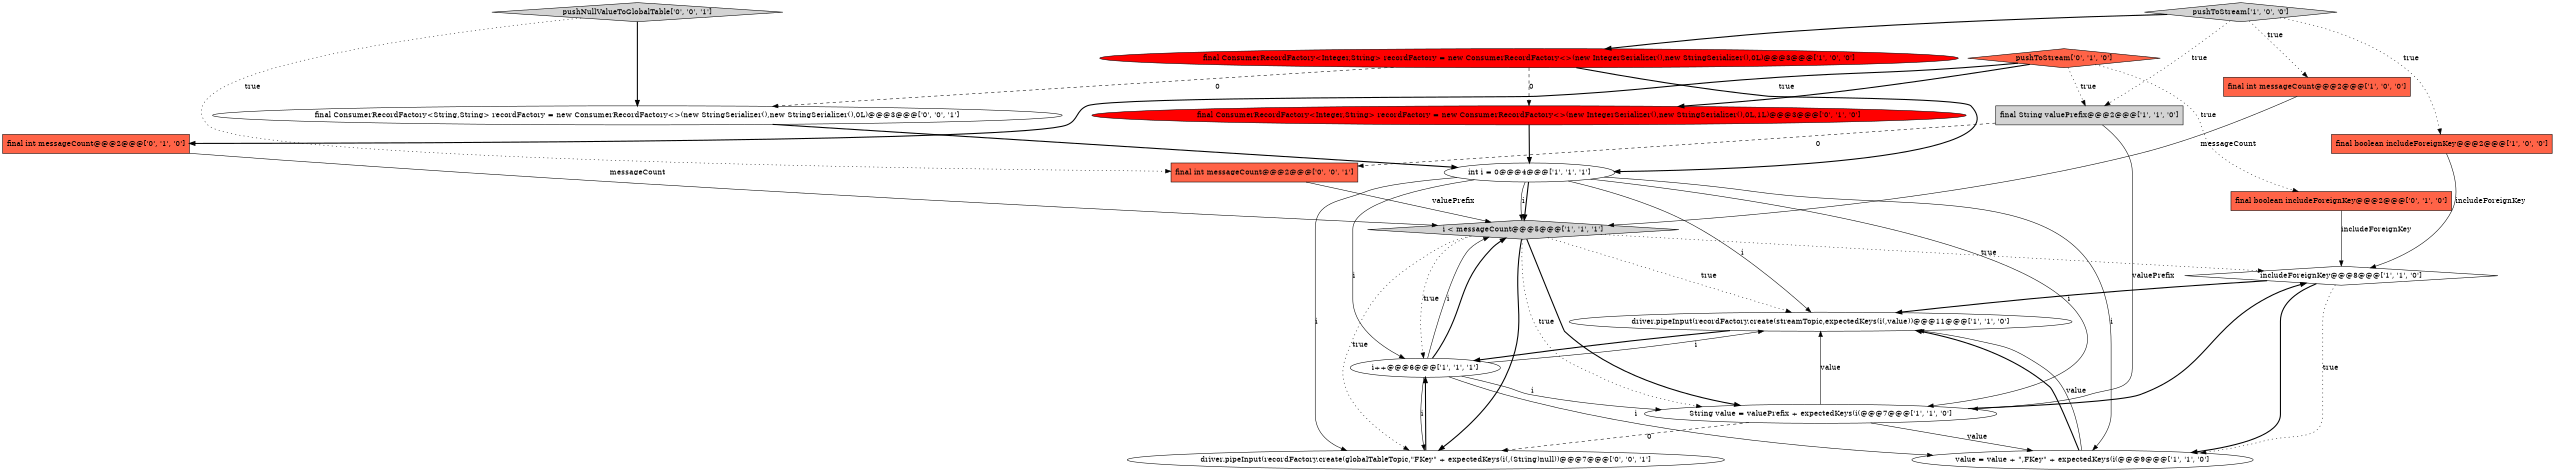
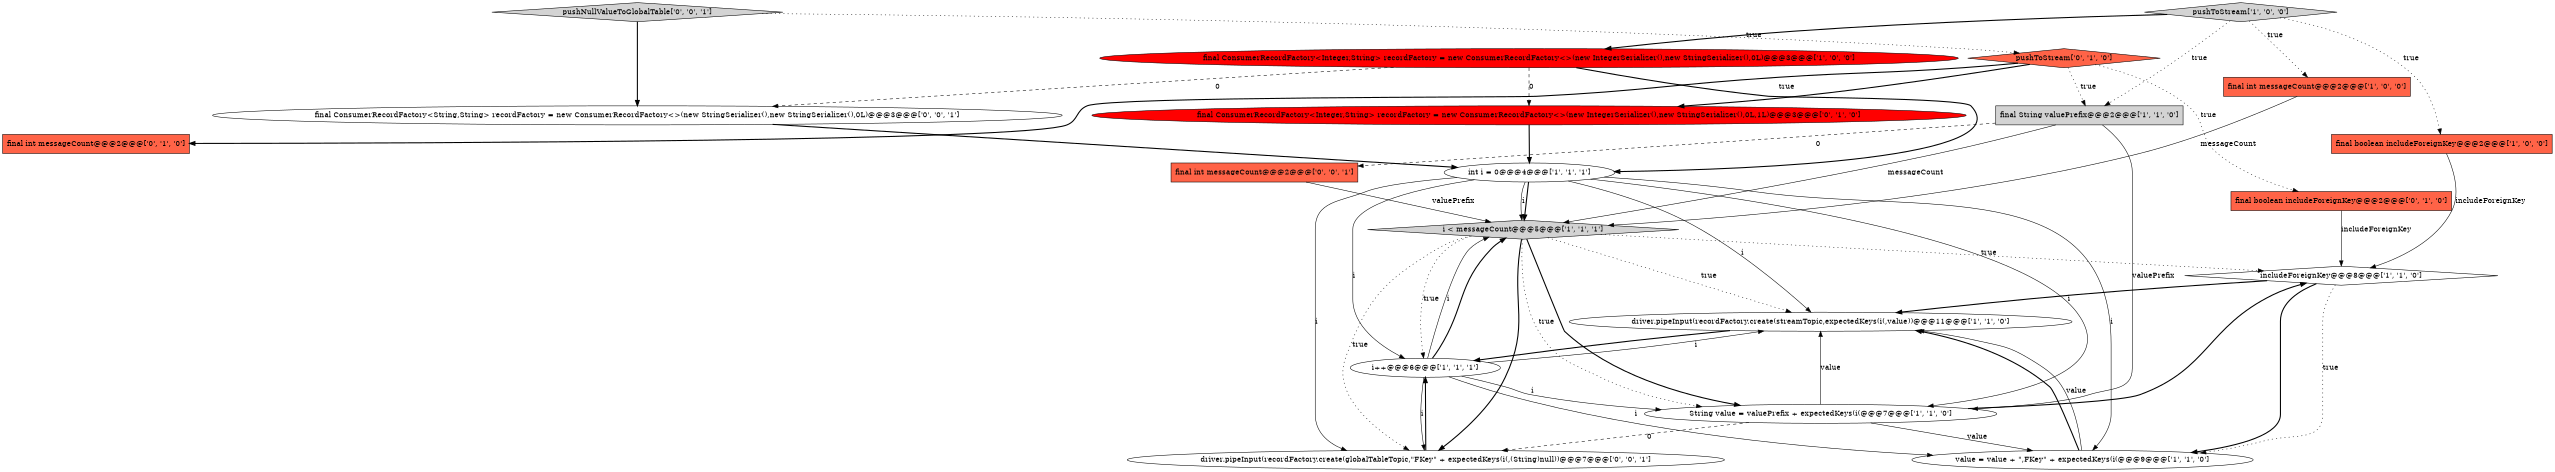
(479, 155) -> (1388, 25)
(811, 193) -> (1813, 179)
